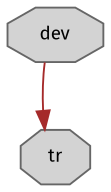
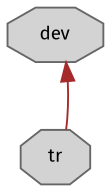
(43, 87) -> (68, 105)
